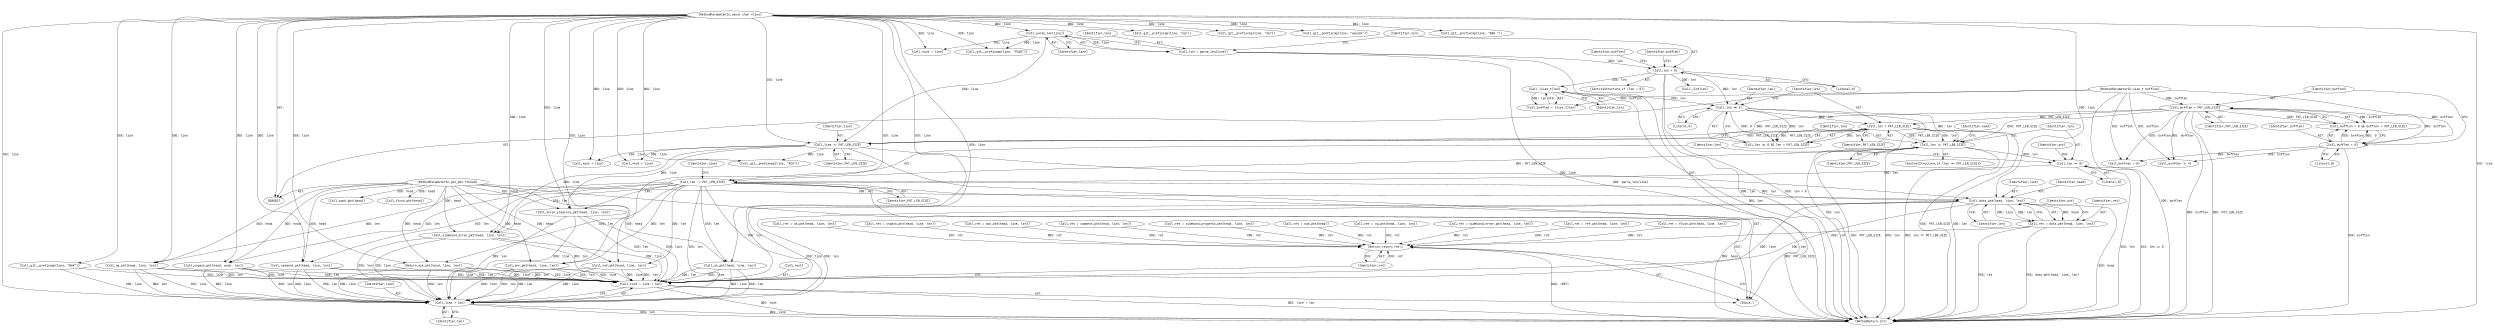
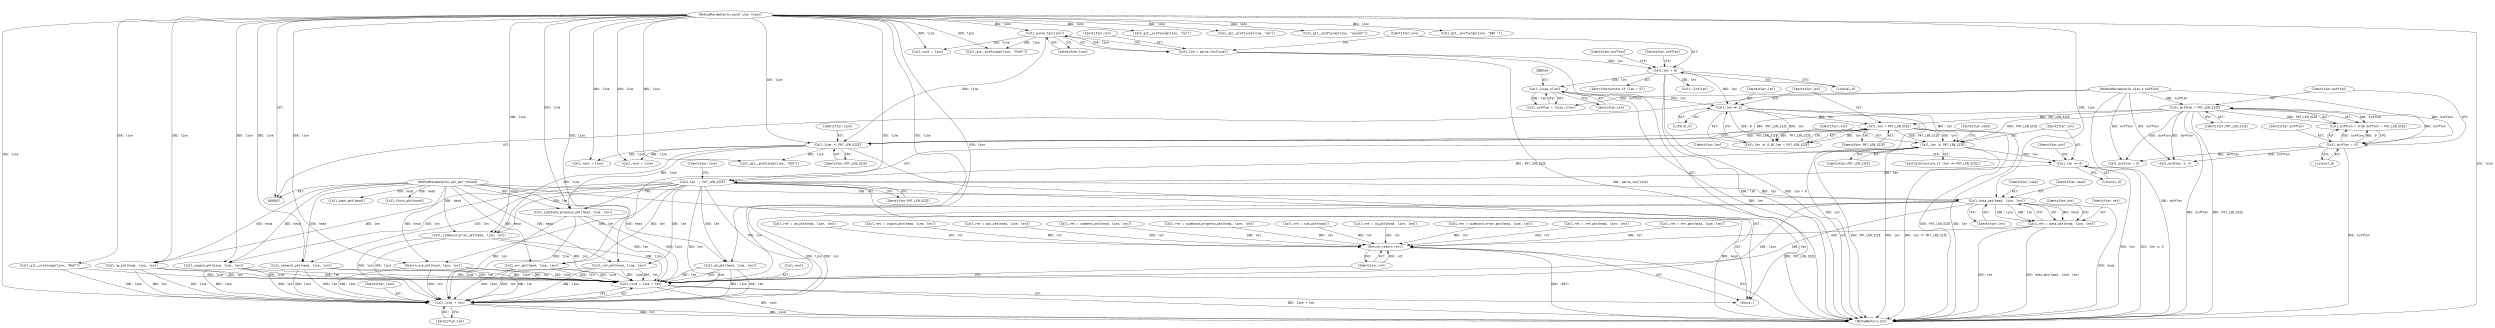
none -> (1542, 71)
(1414, 173) -> none
(573, 212) -> (573, 212)
(1692, 224) -> (1692, 224)
(214, 266) -> (214, 266)
